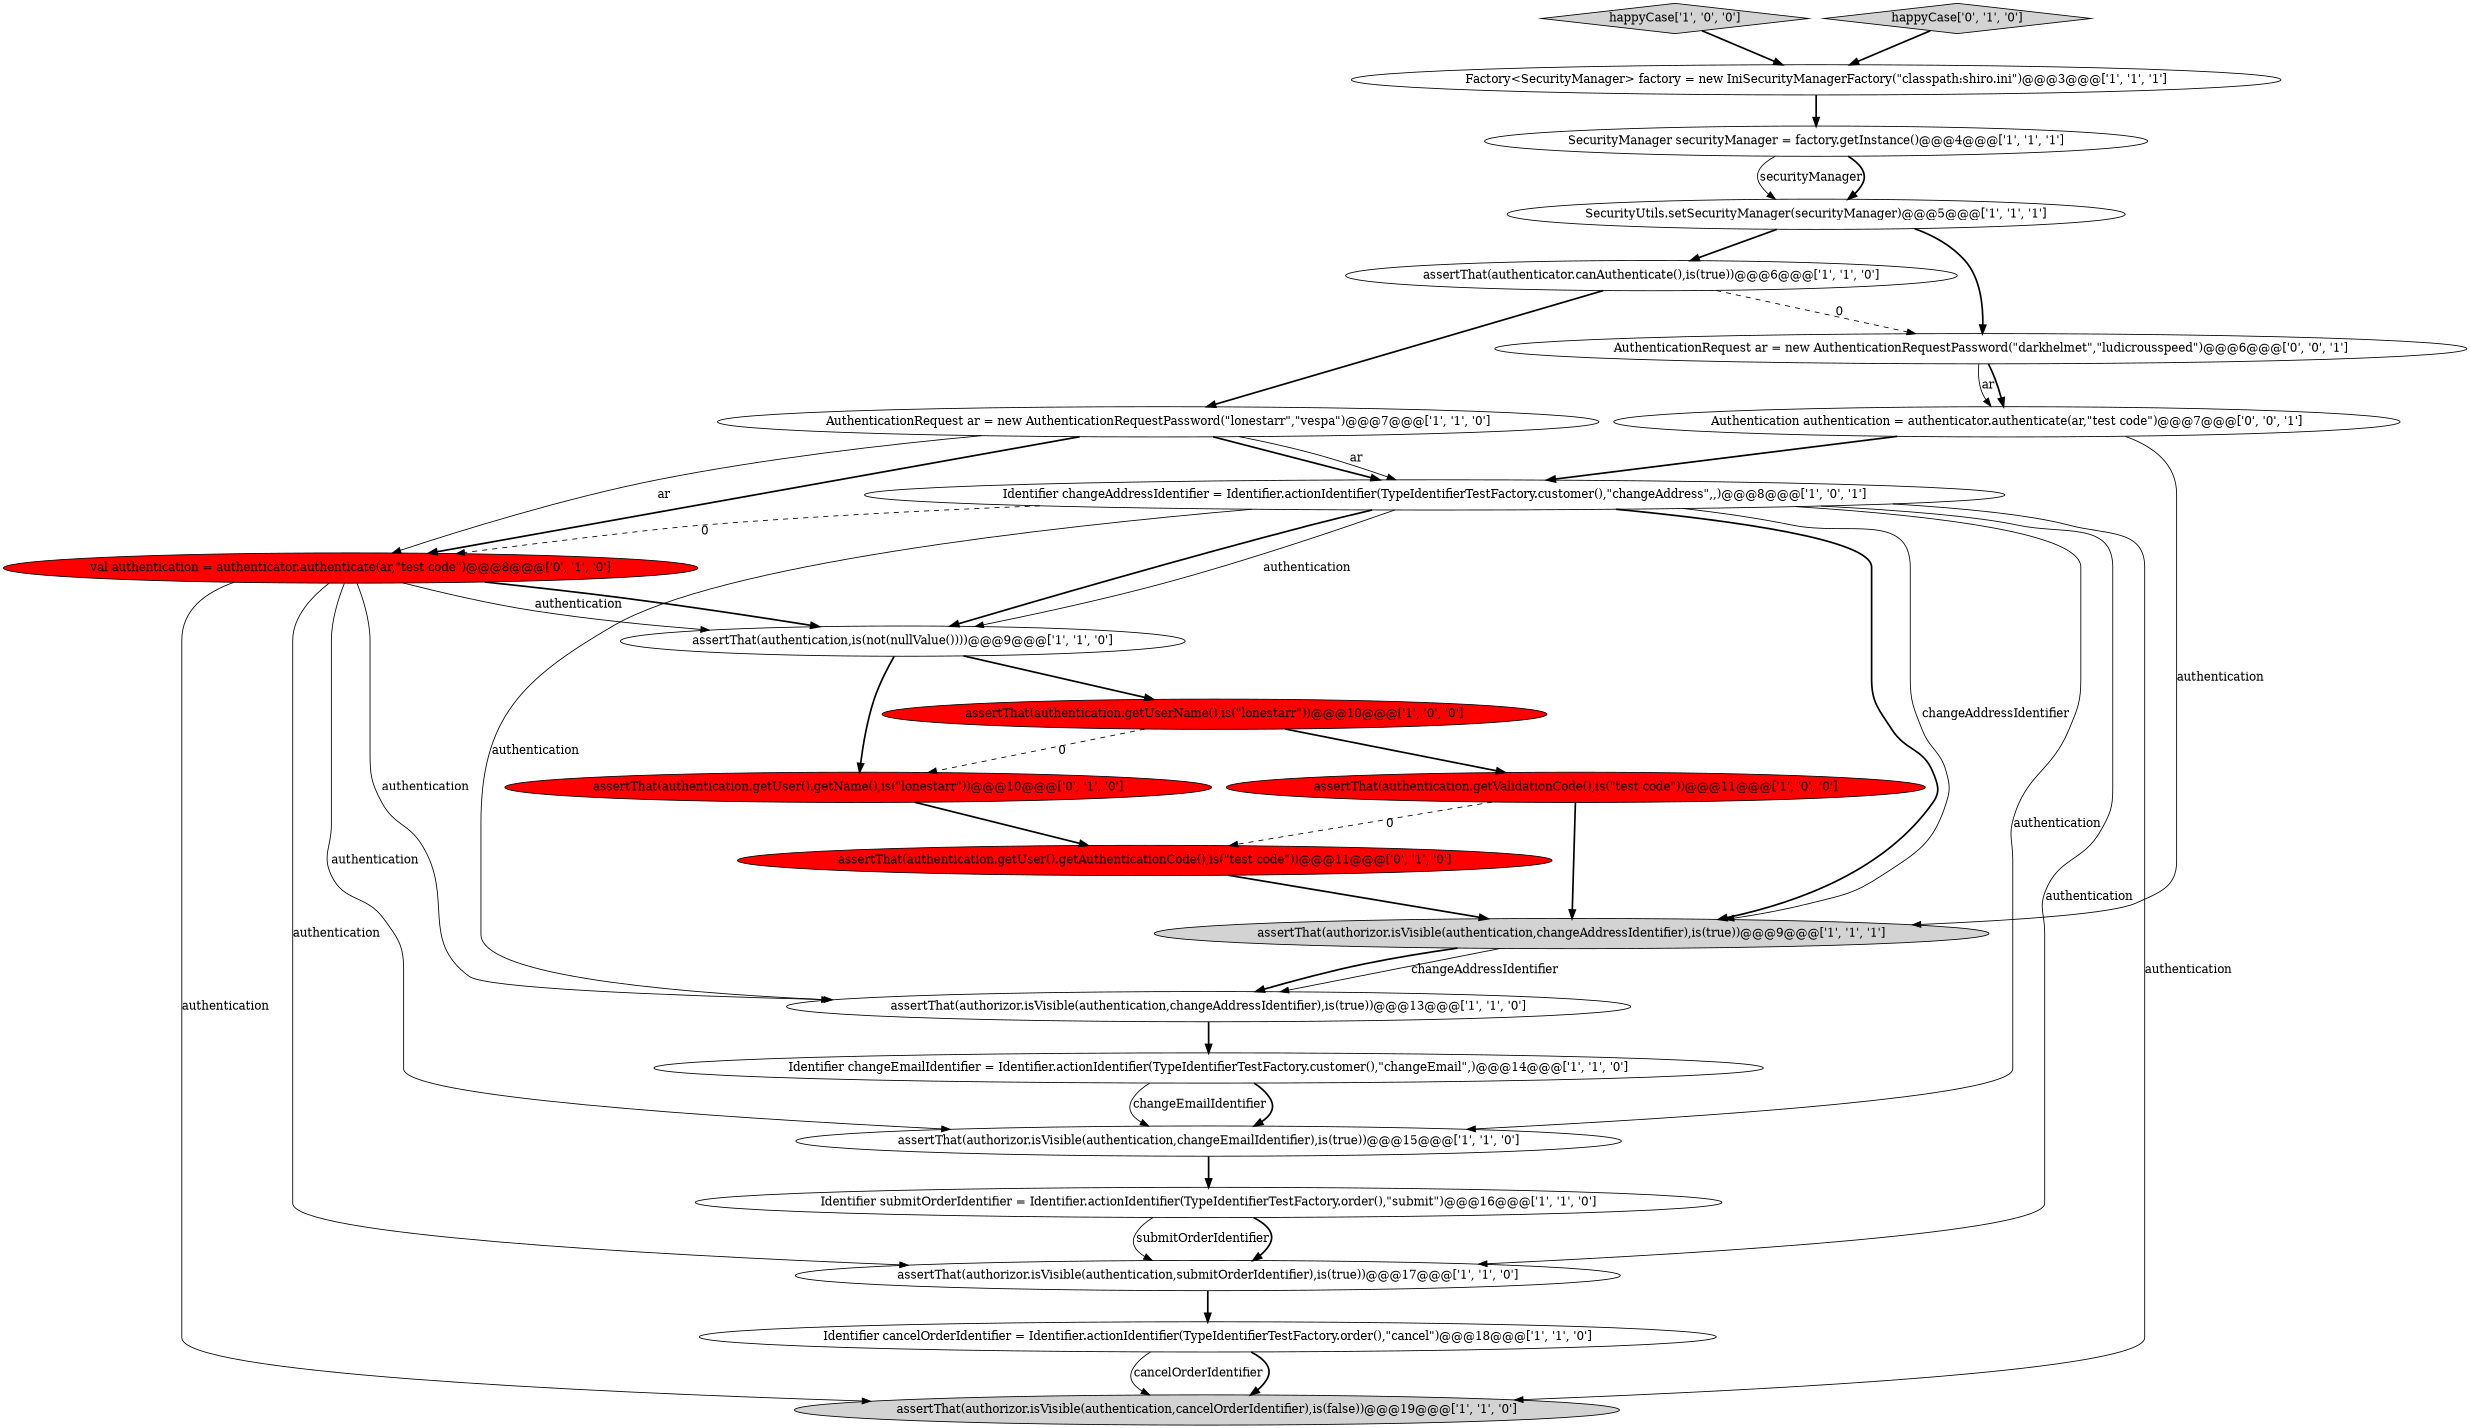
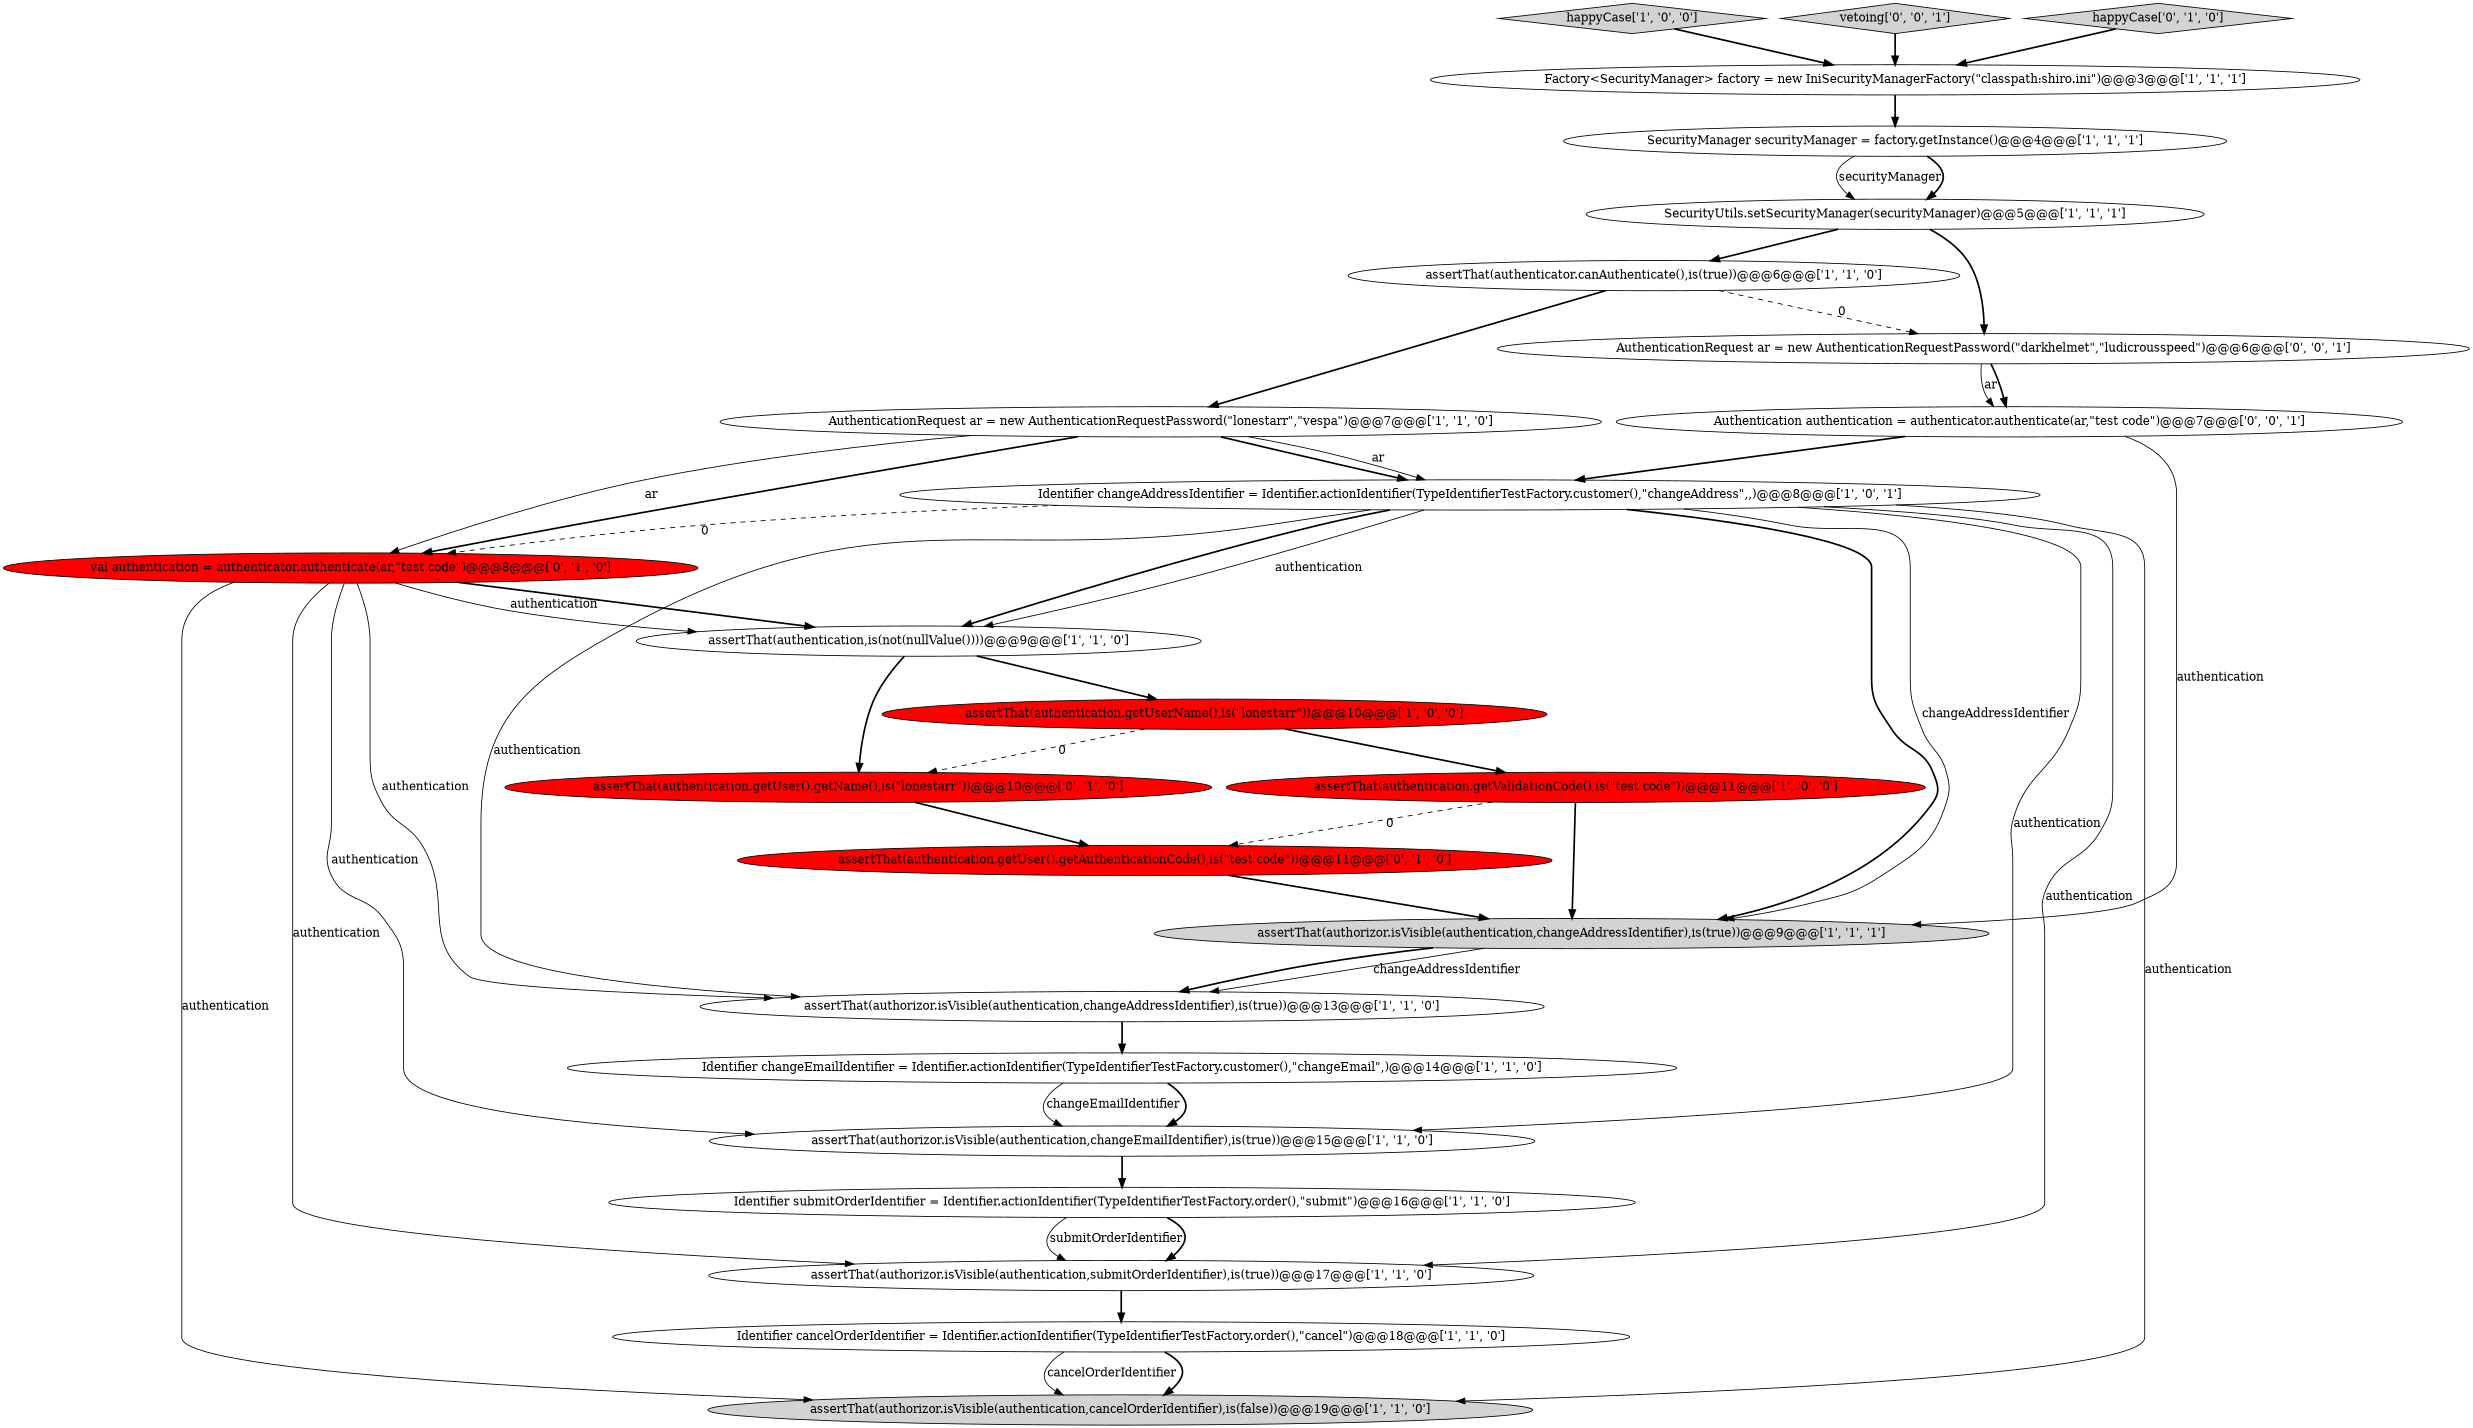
none -> (1895, 18)
